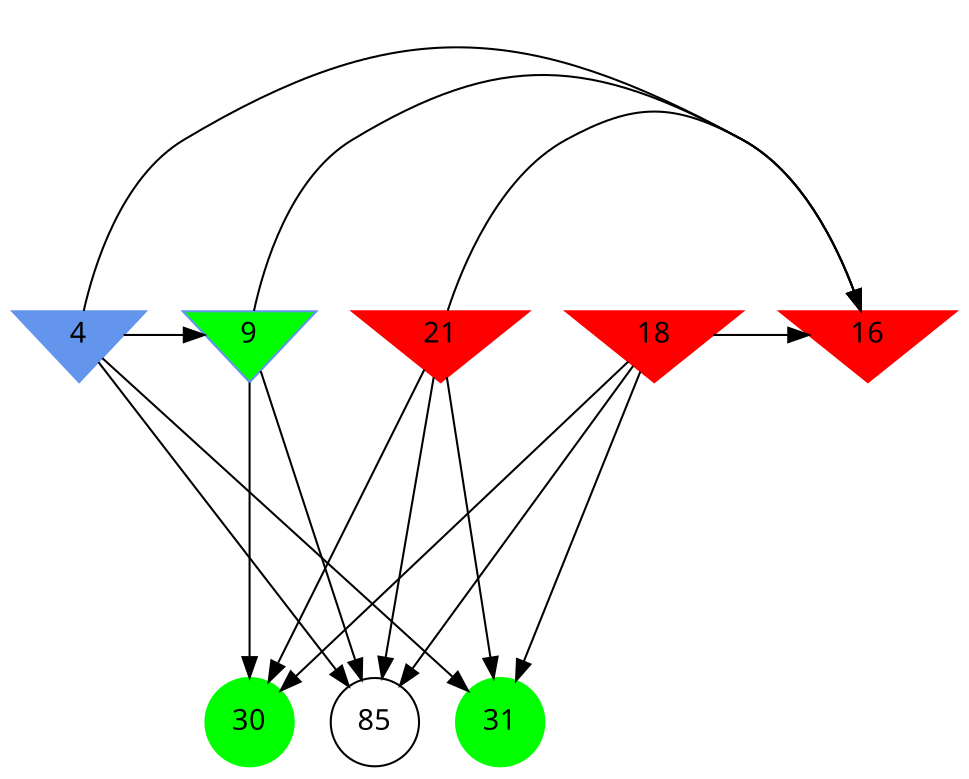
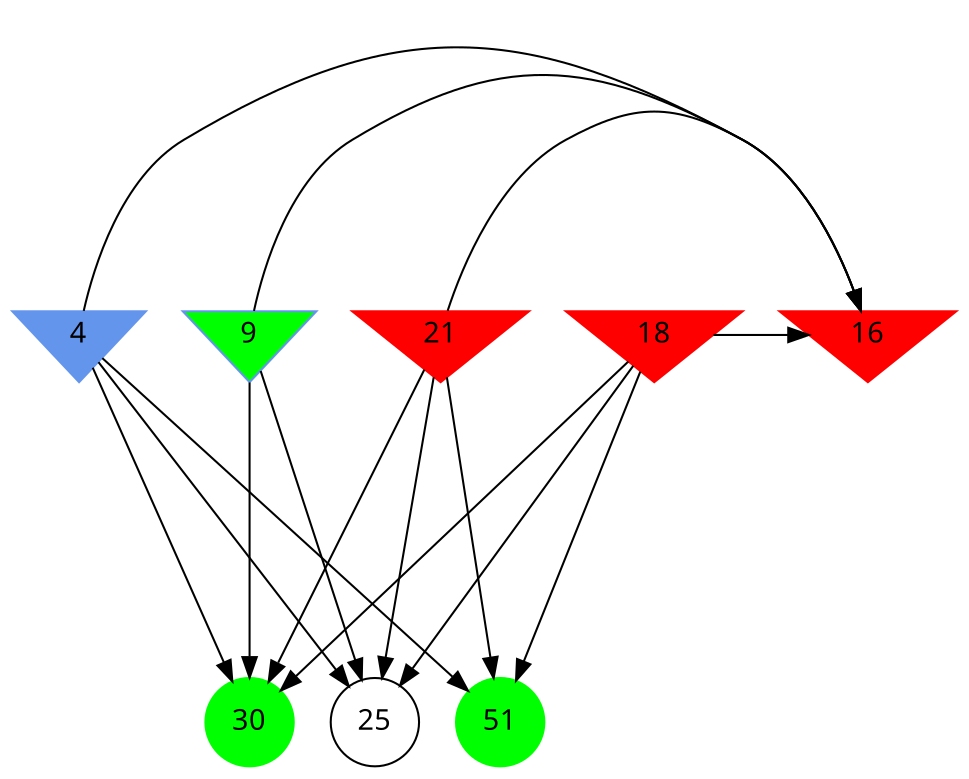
(154, 335) -> (158, 515)
(375, 722) -> (375, 722)
(500, 722) -> (500, 722)
